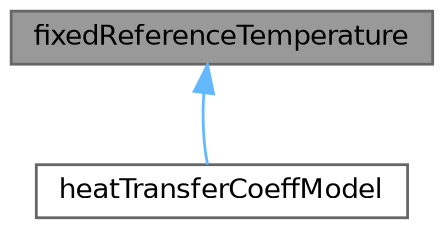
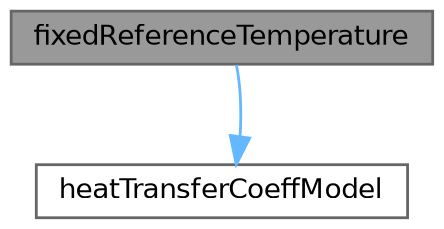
(203, 129) -> (240, 101)
